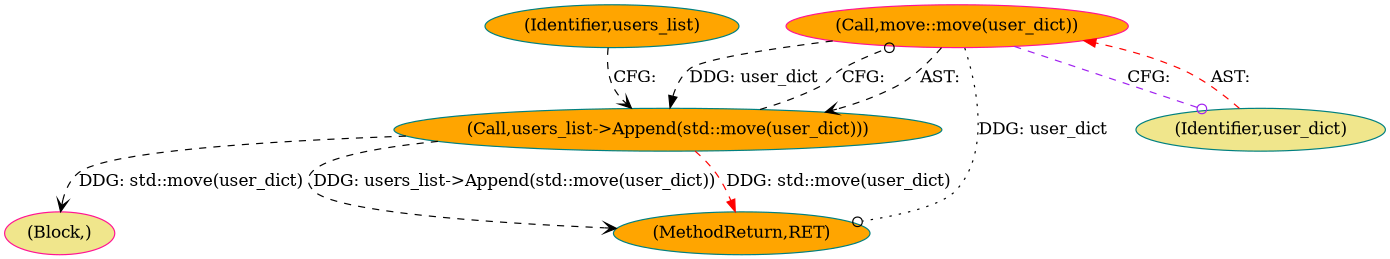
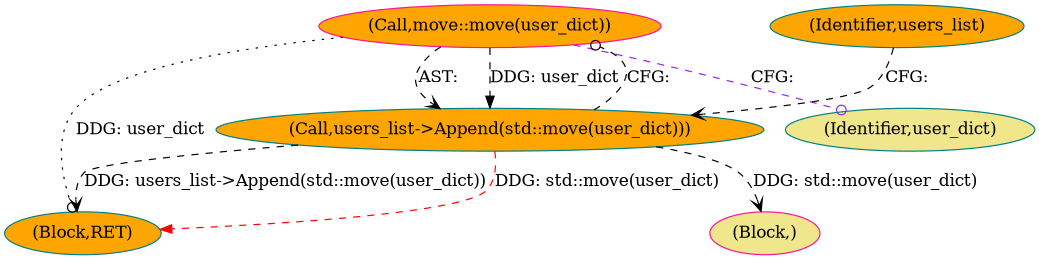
(1172, 65) -> none
(742, 233) -> (83, 233)
